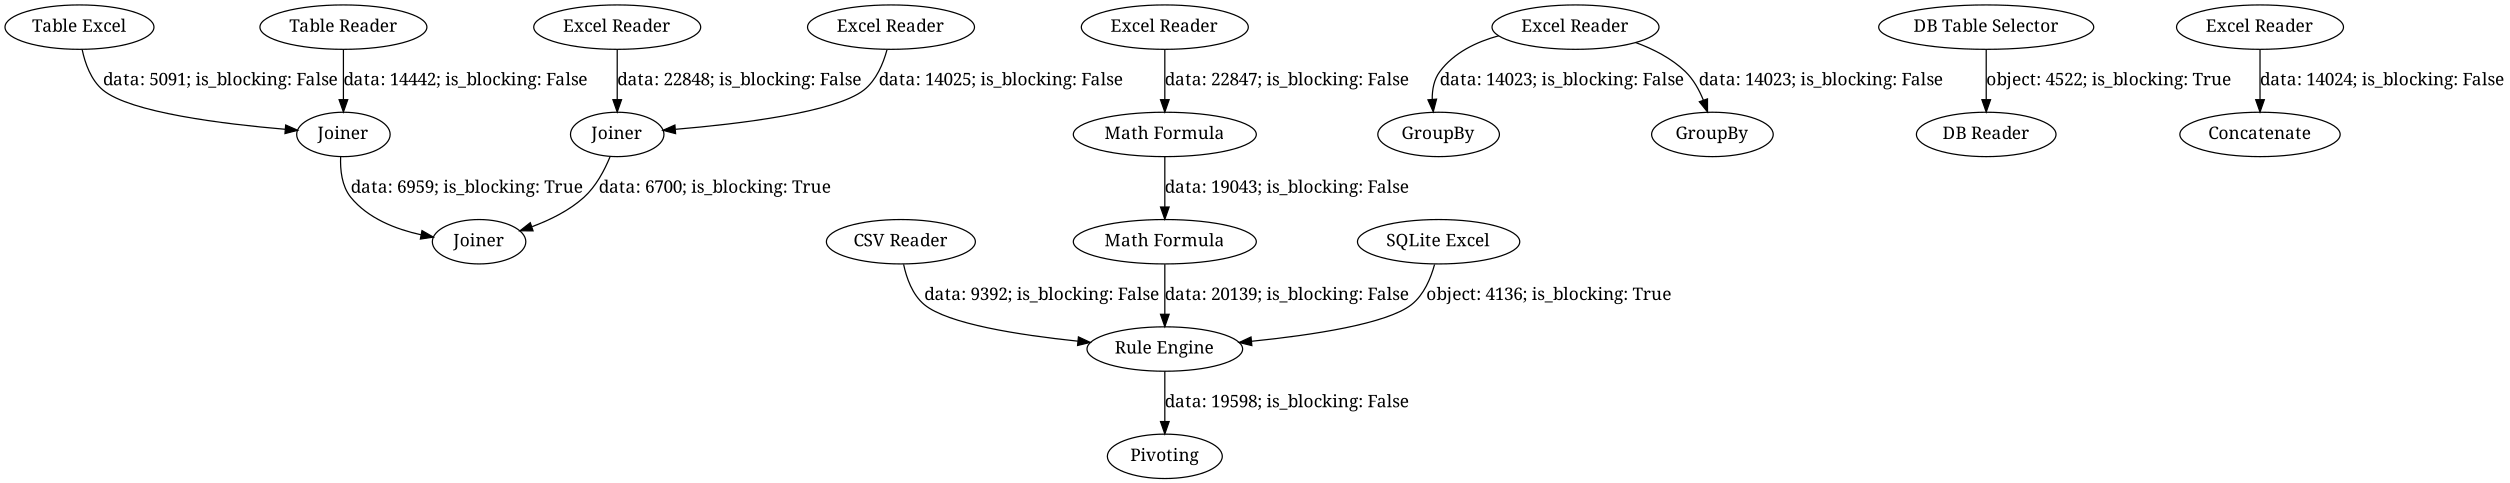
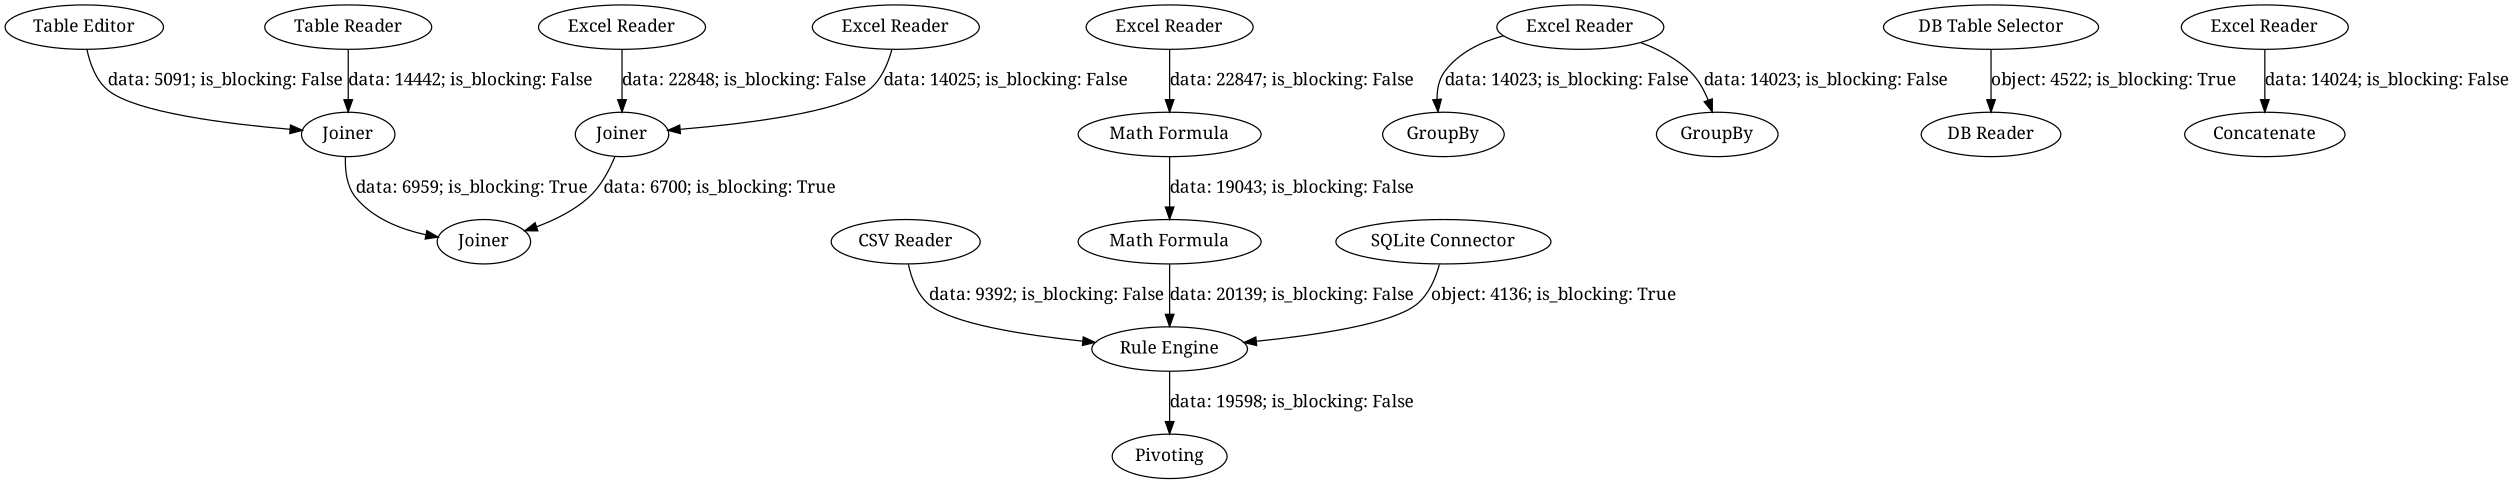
(79, 27) -> (84, 27)
(1439, 242) -> (1443, 242)
